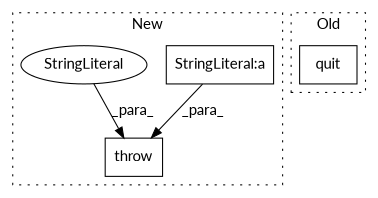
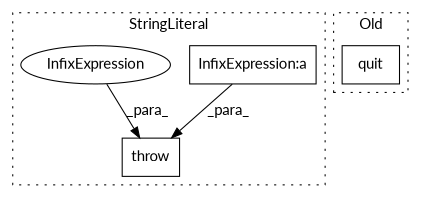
(148, 25) -> (169, 25)
(84, 65) -> (96, 65)
(220, 65) -> (253, 65)
